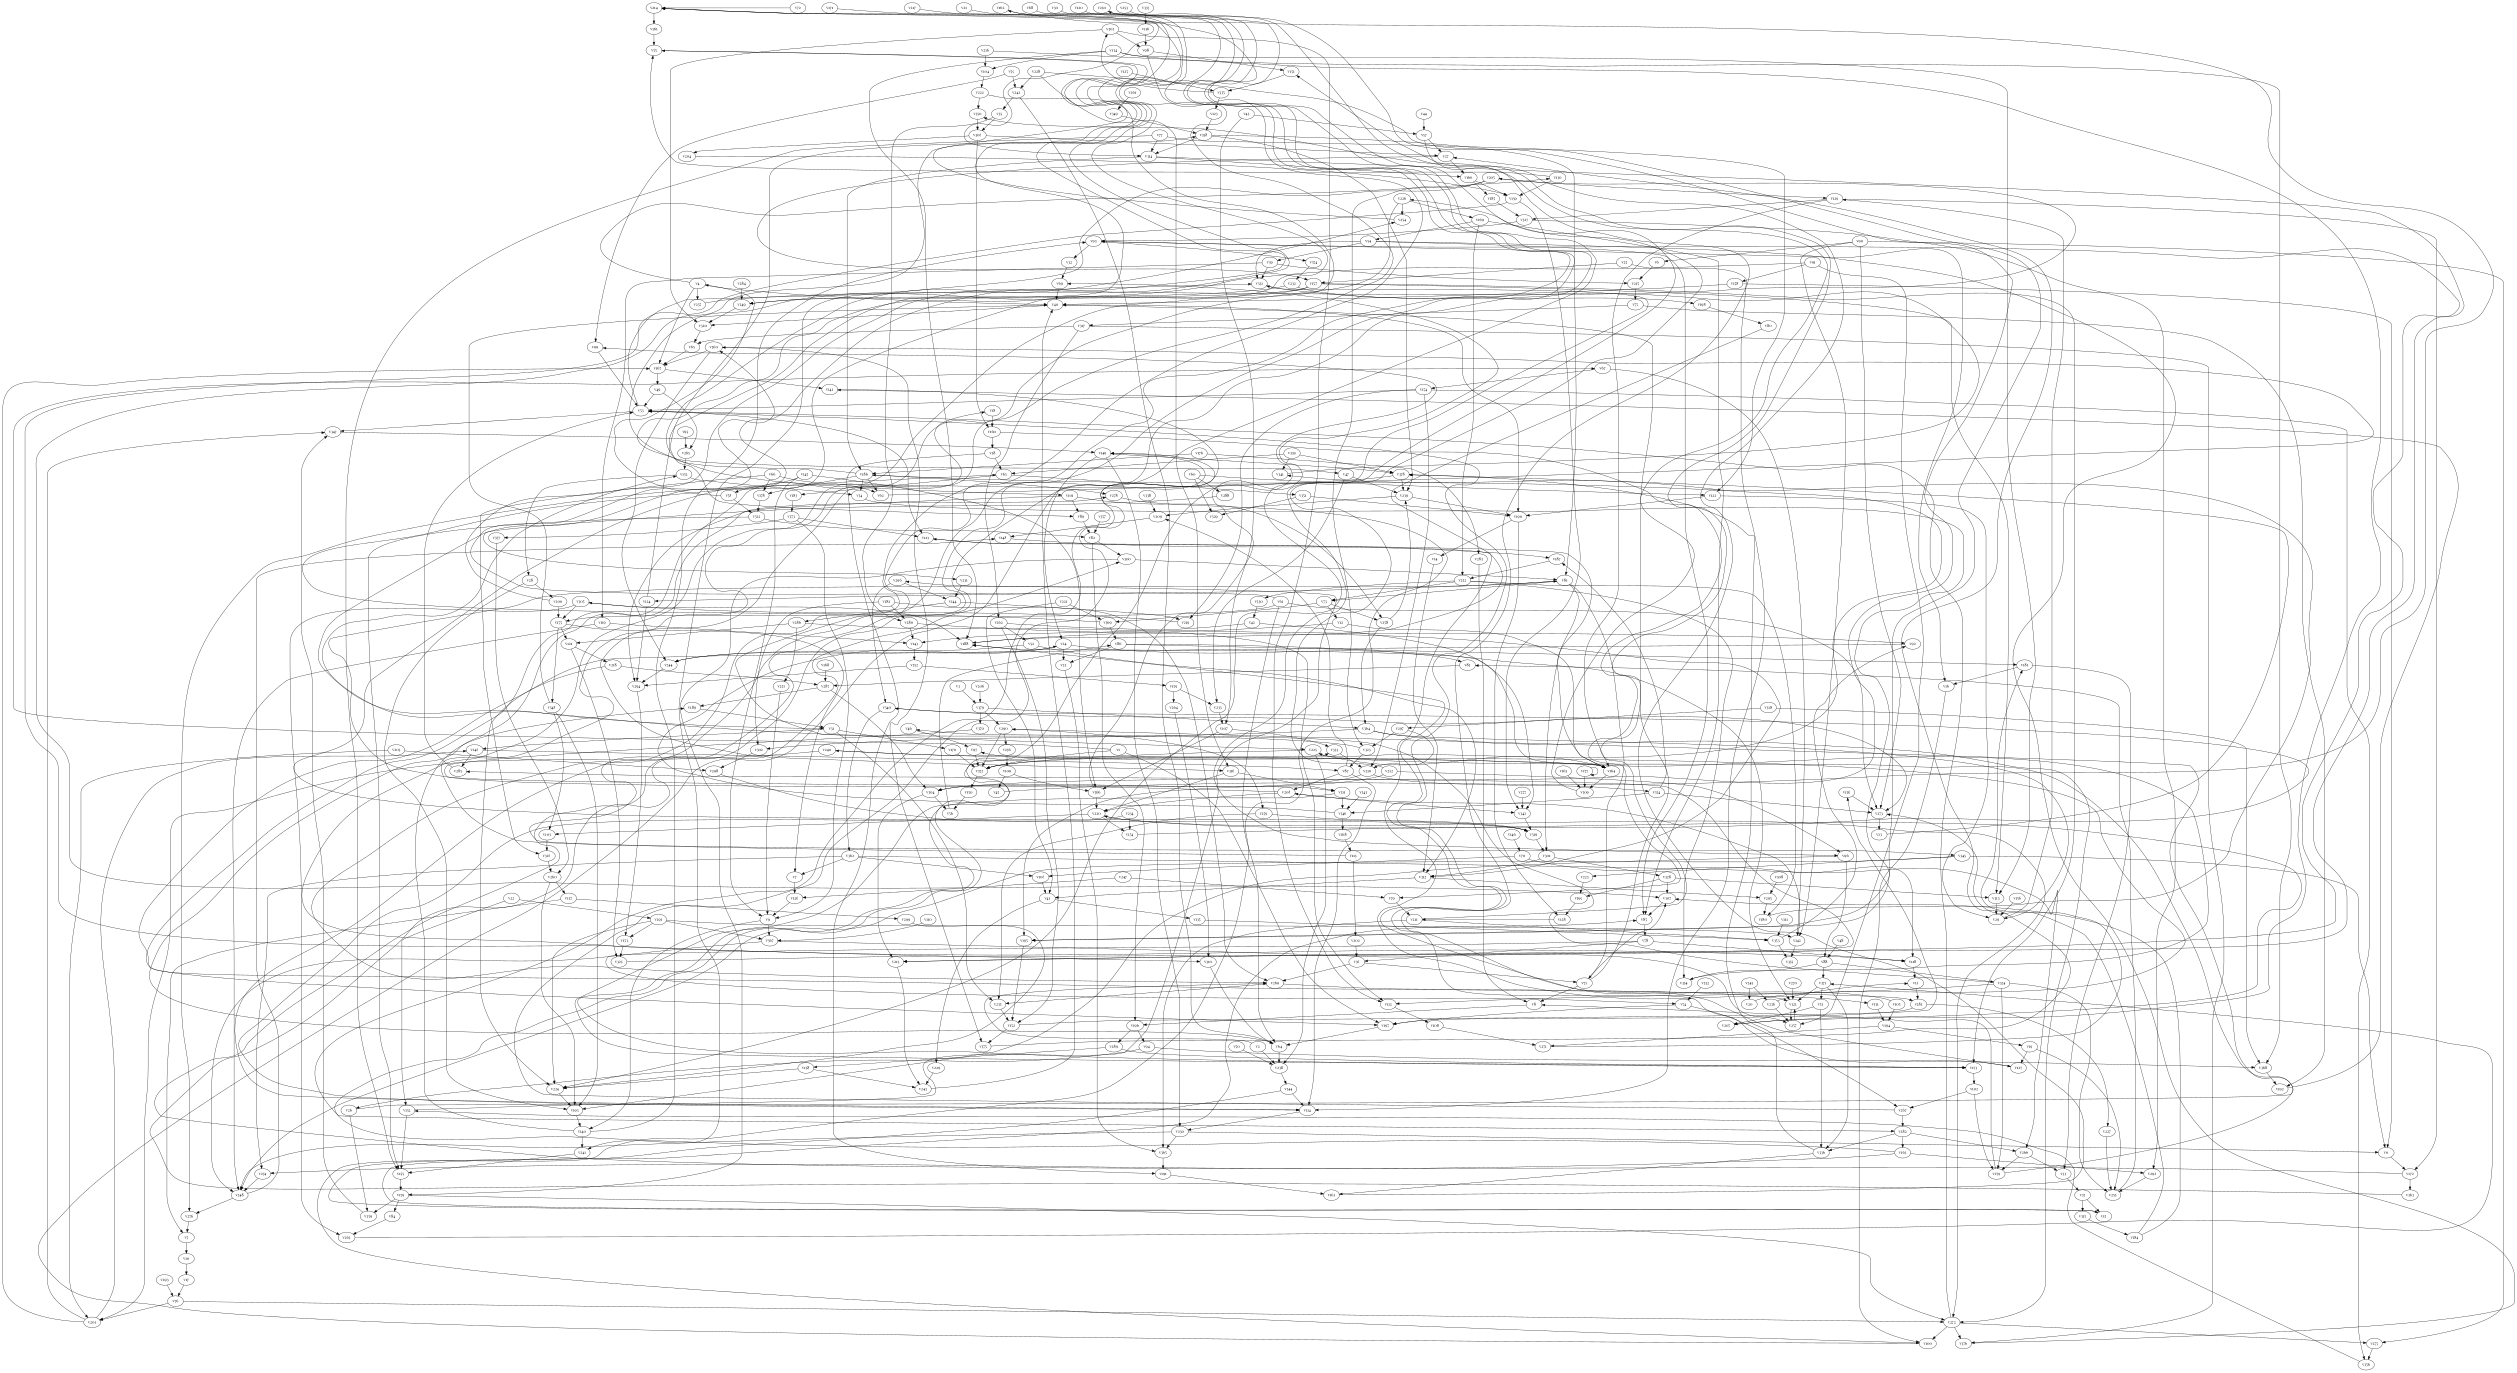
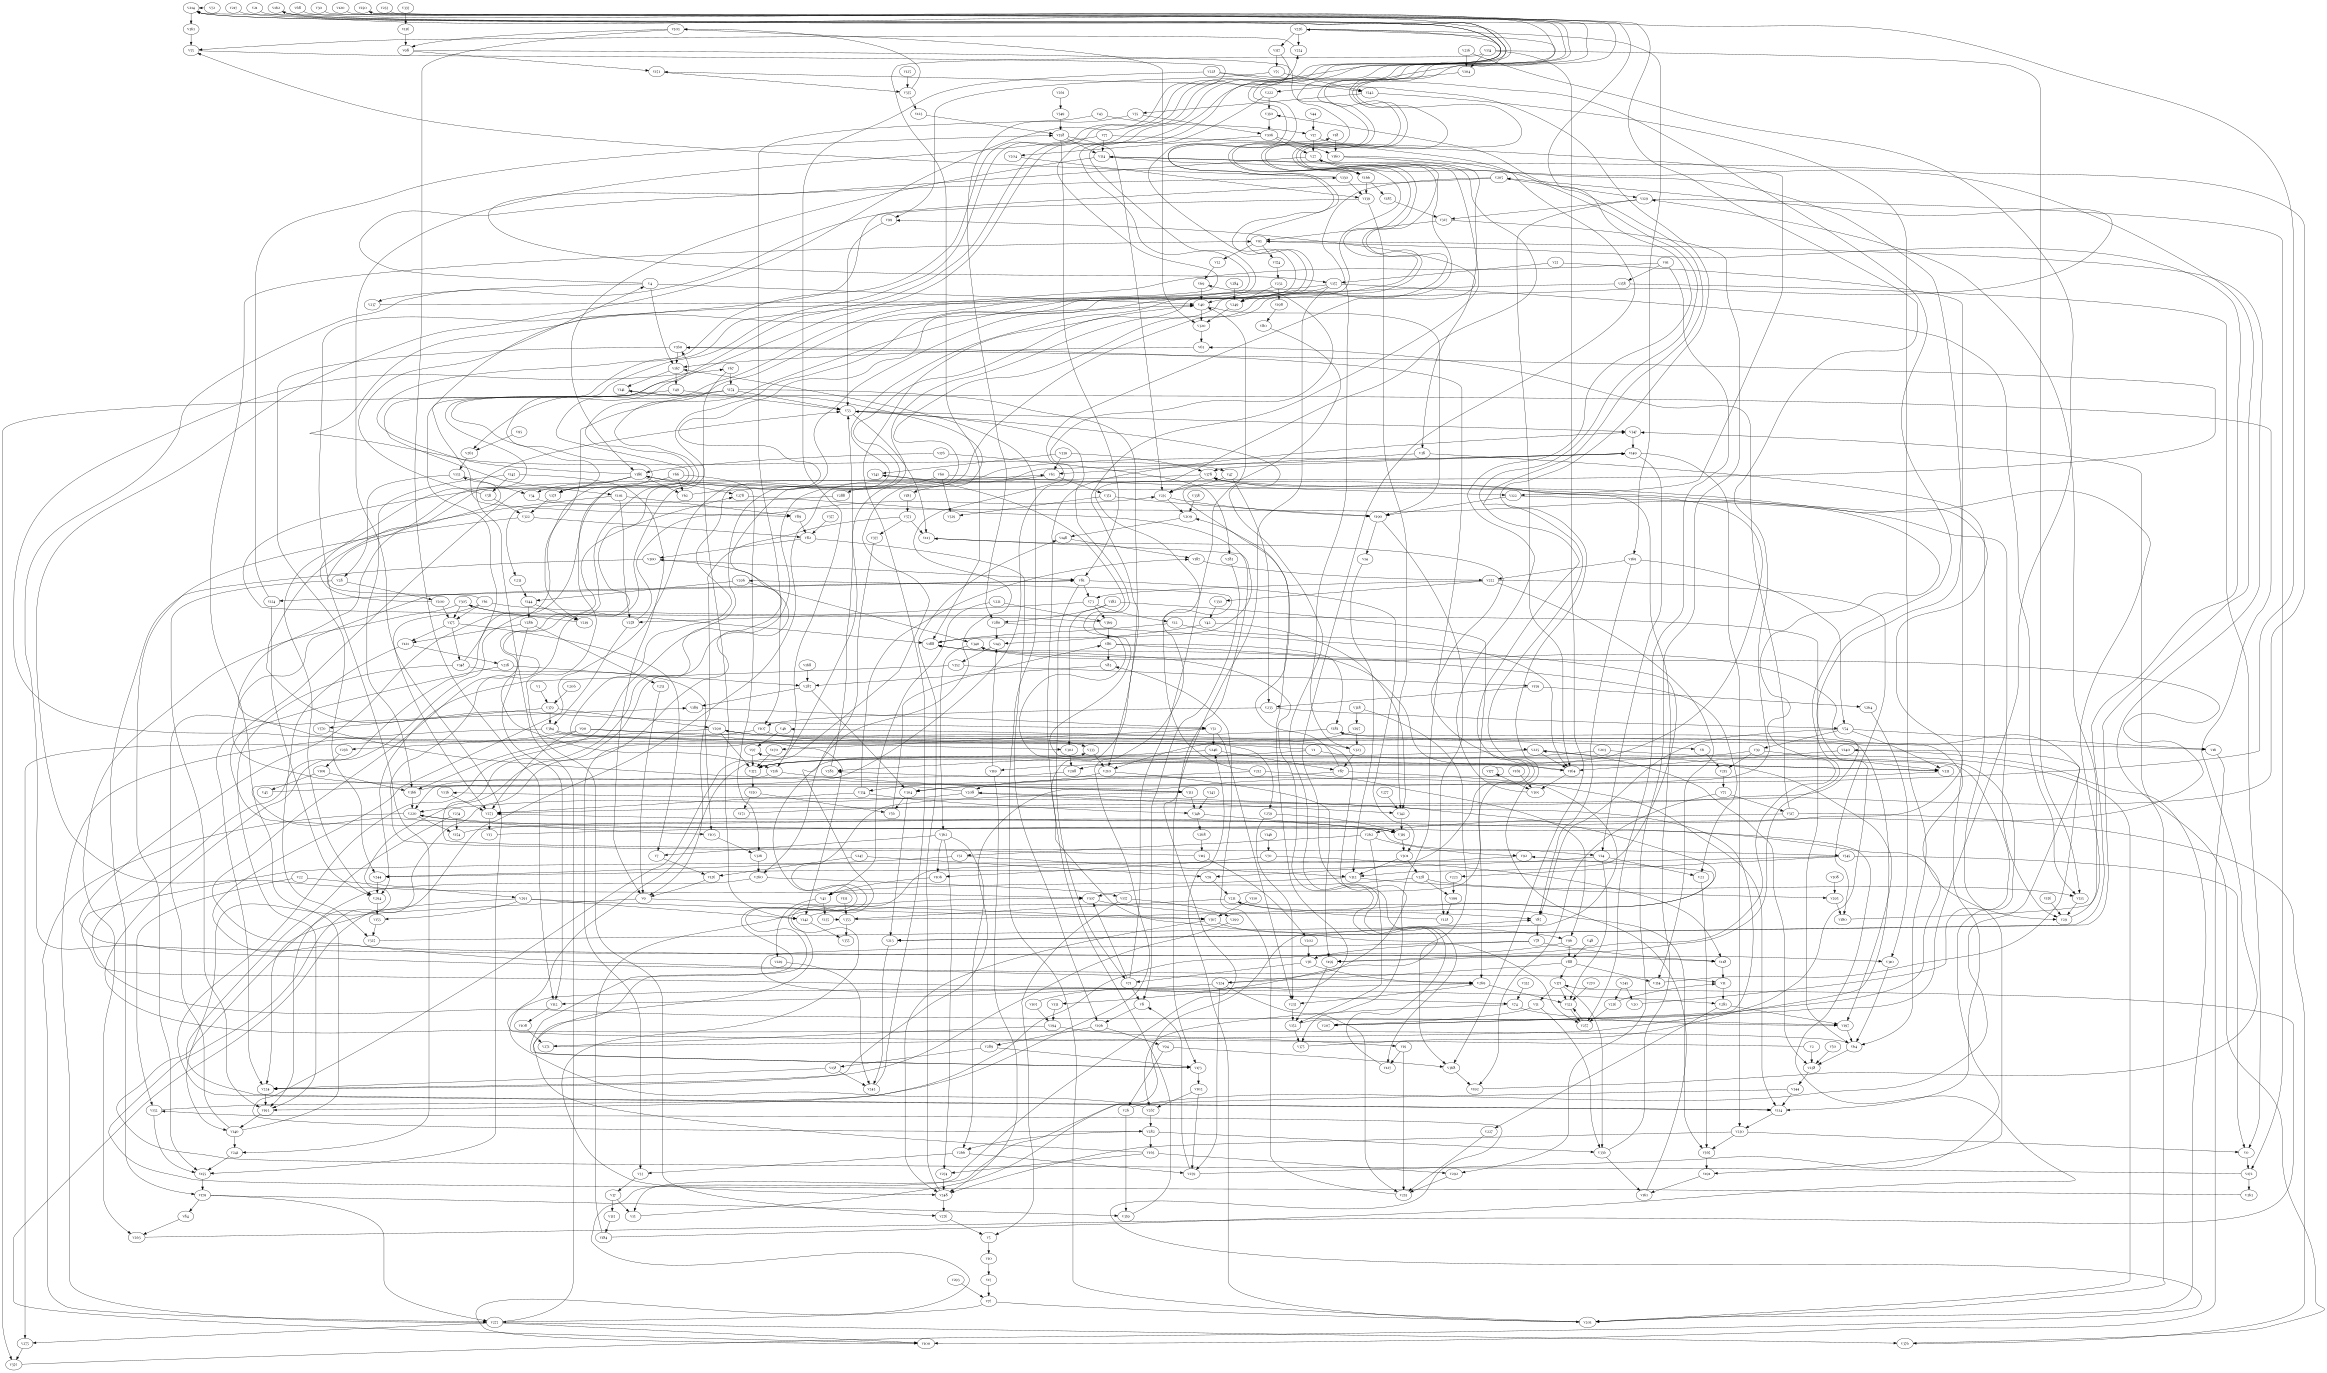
none -> (1277, 50)
none -> (1555, 721)
none -> (748, 802)
